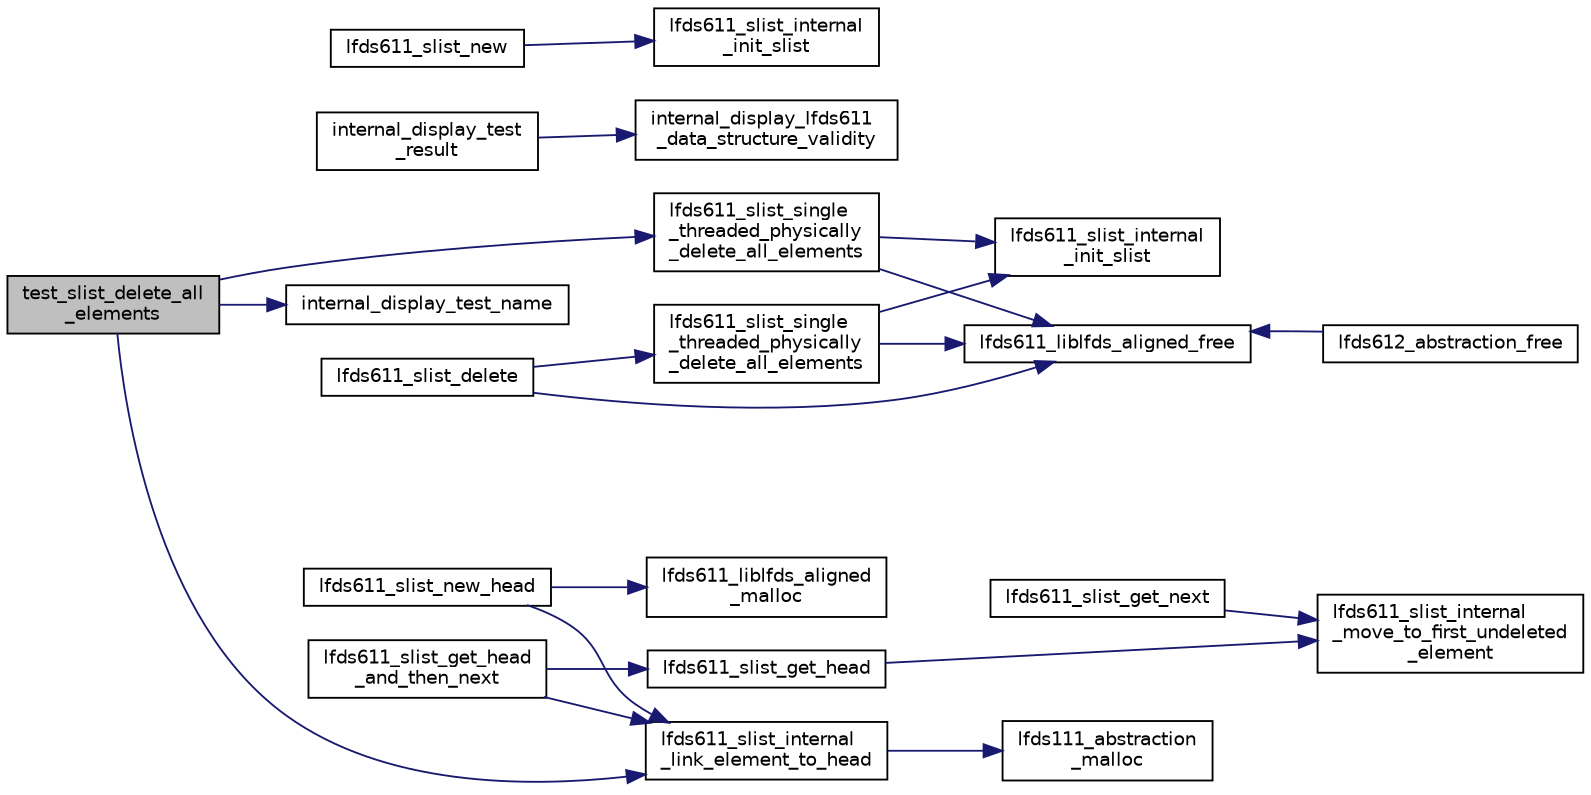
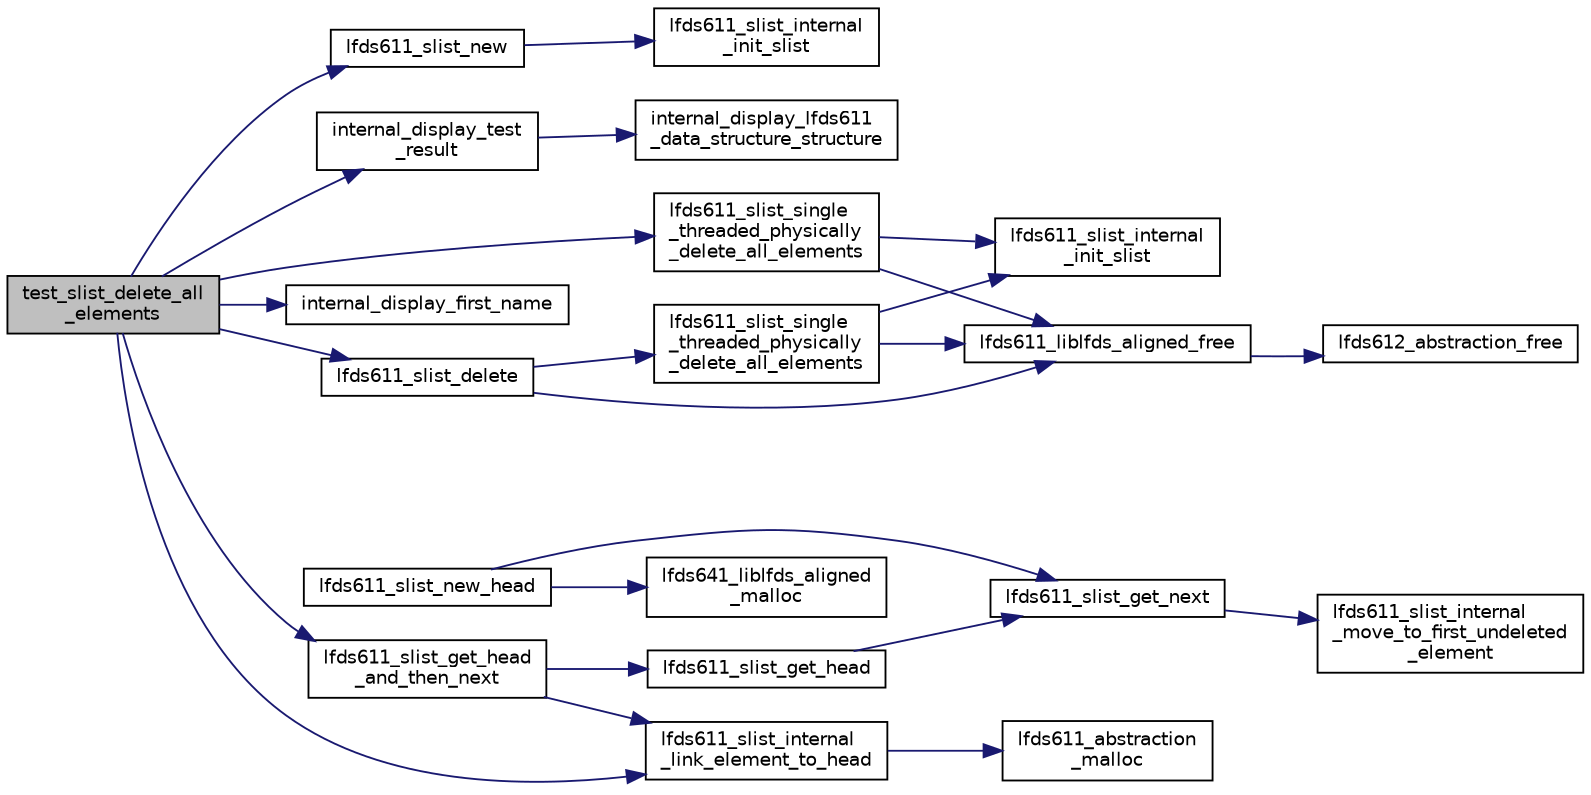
(767, 130) -> (767, 130)
none -> (215, 159)
none -> (252, 225)
(427, 305) -> (427, 305)
(1296, 331) -> (1277, 356)
none -> (275, 342)
none -> (189, 496)
(767, 587) -> (767, 587)
(596, 652) -> (765, 530)
(1092, 652) -> (928, 636)
(1108, 751) -> (1108, 751)
